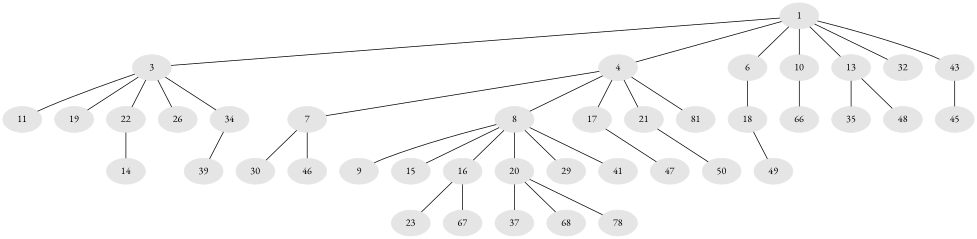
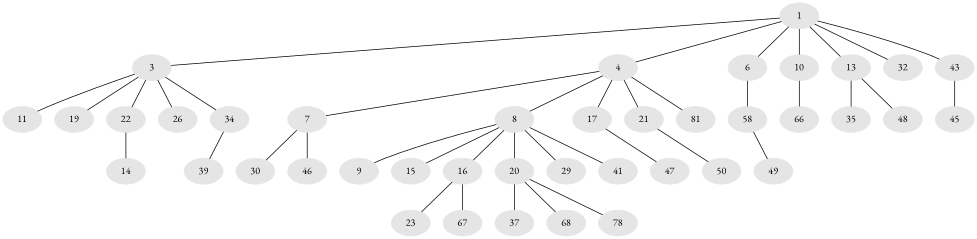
(748, 119) -> (748, 119)
